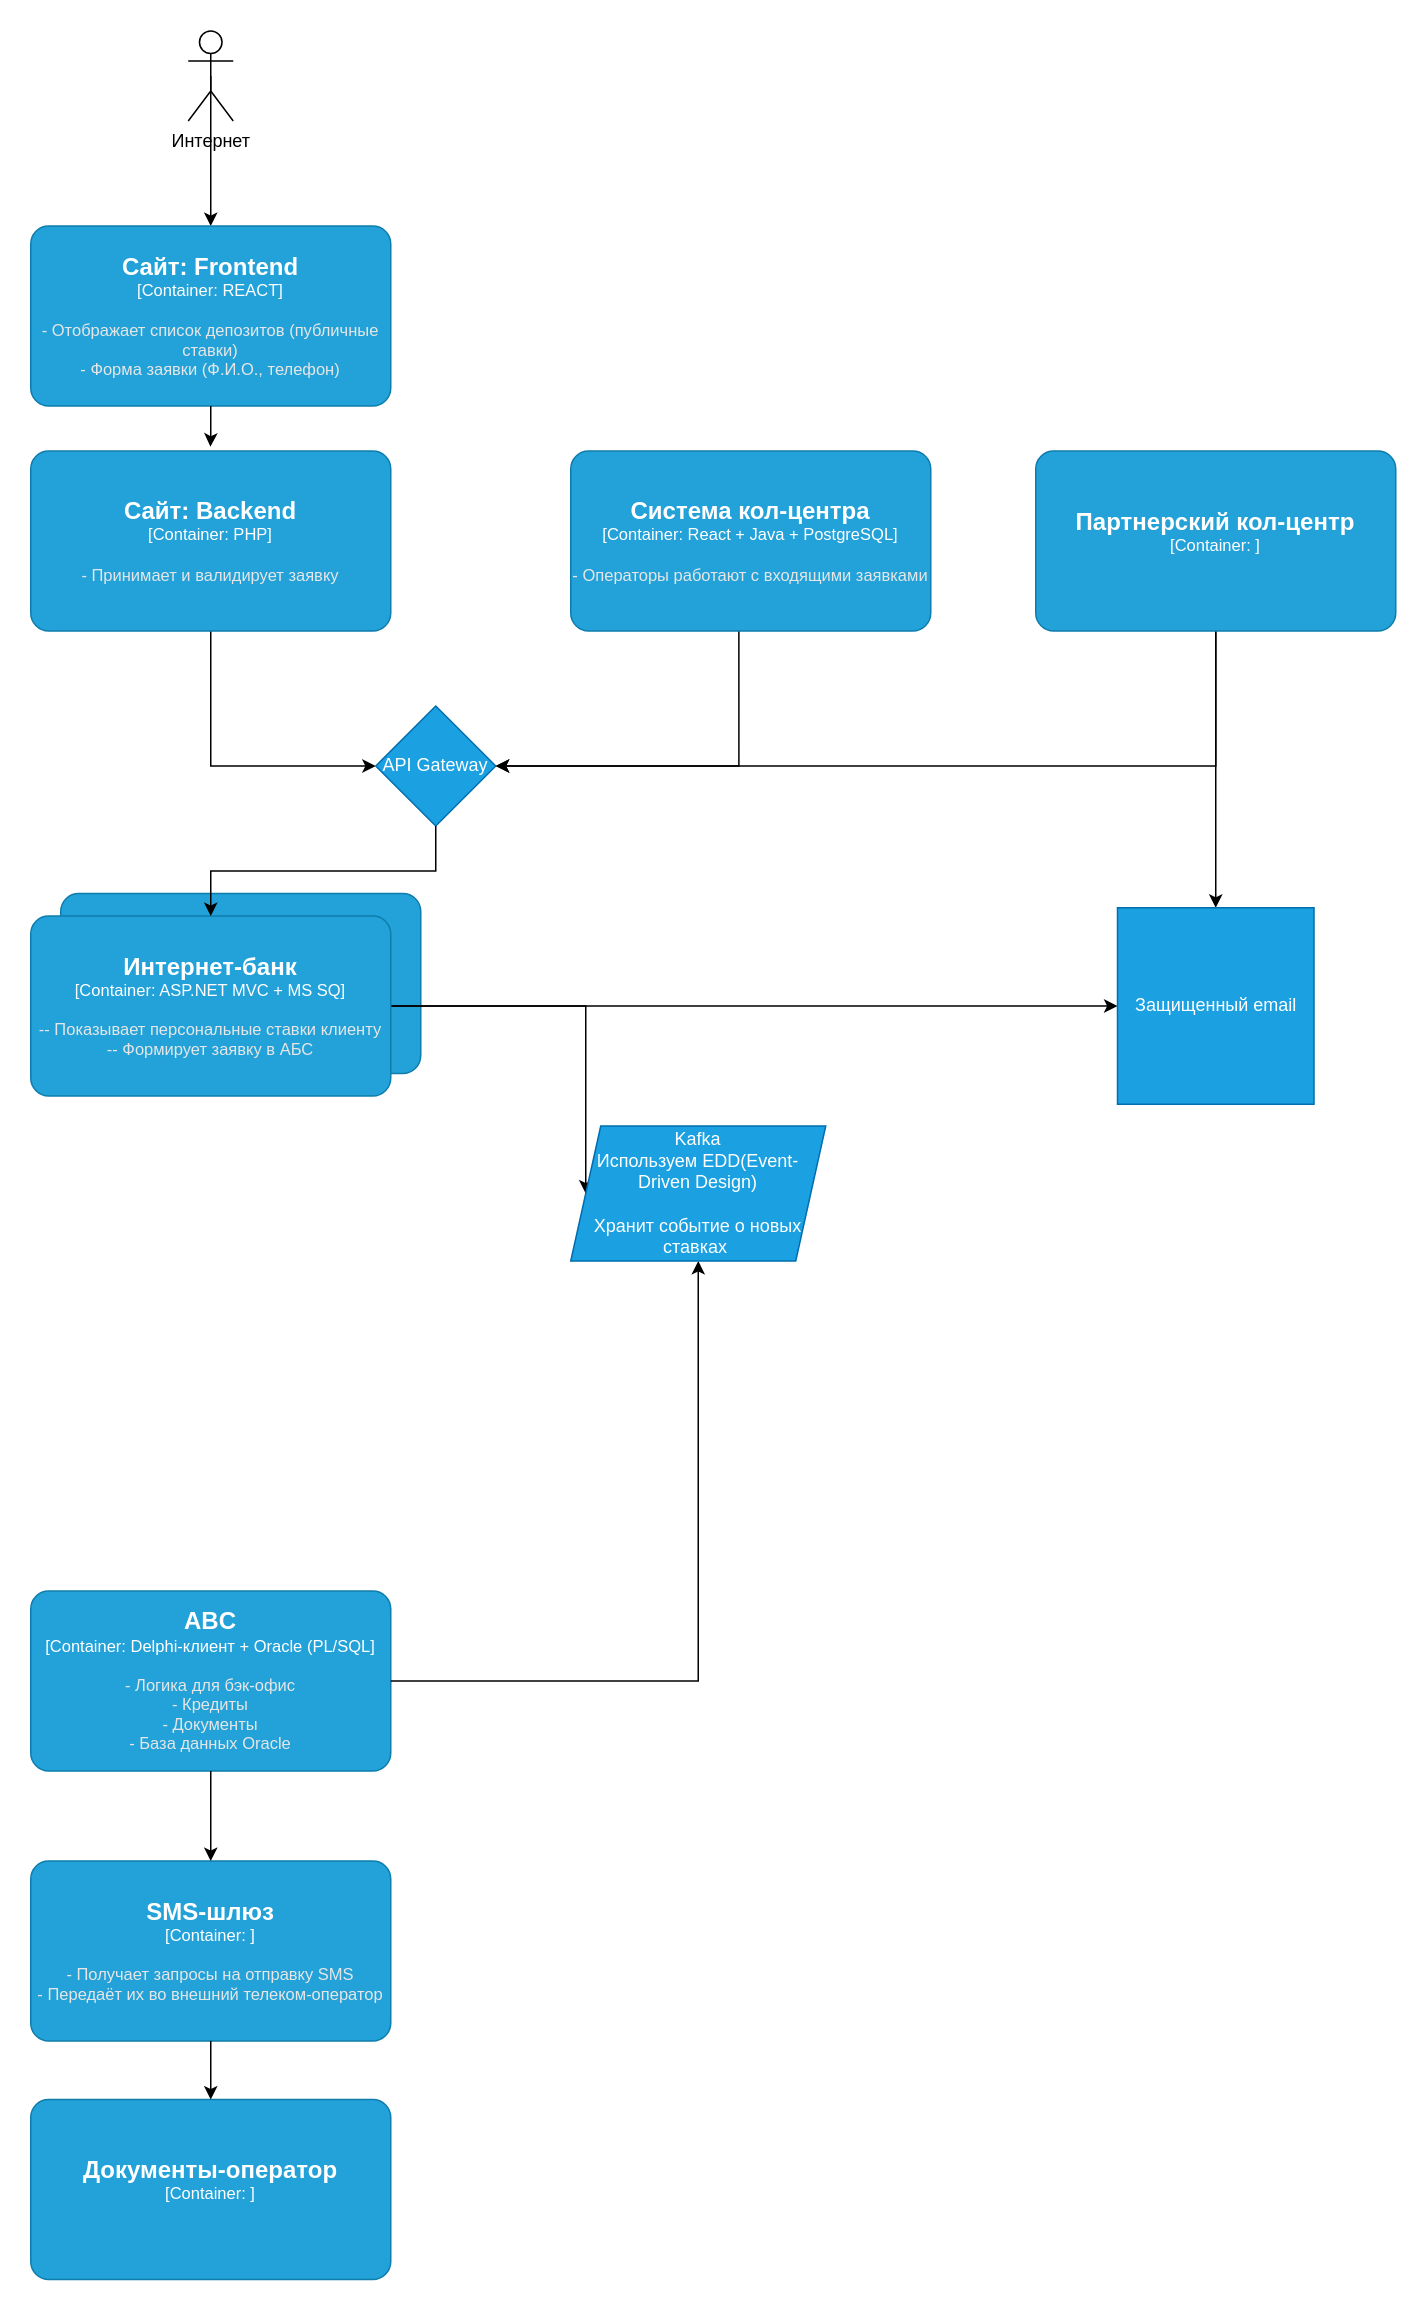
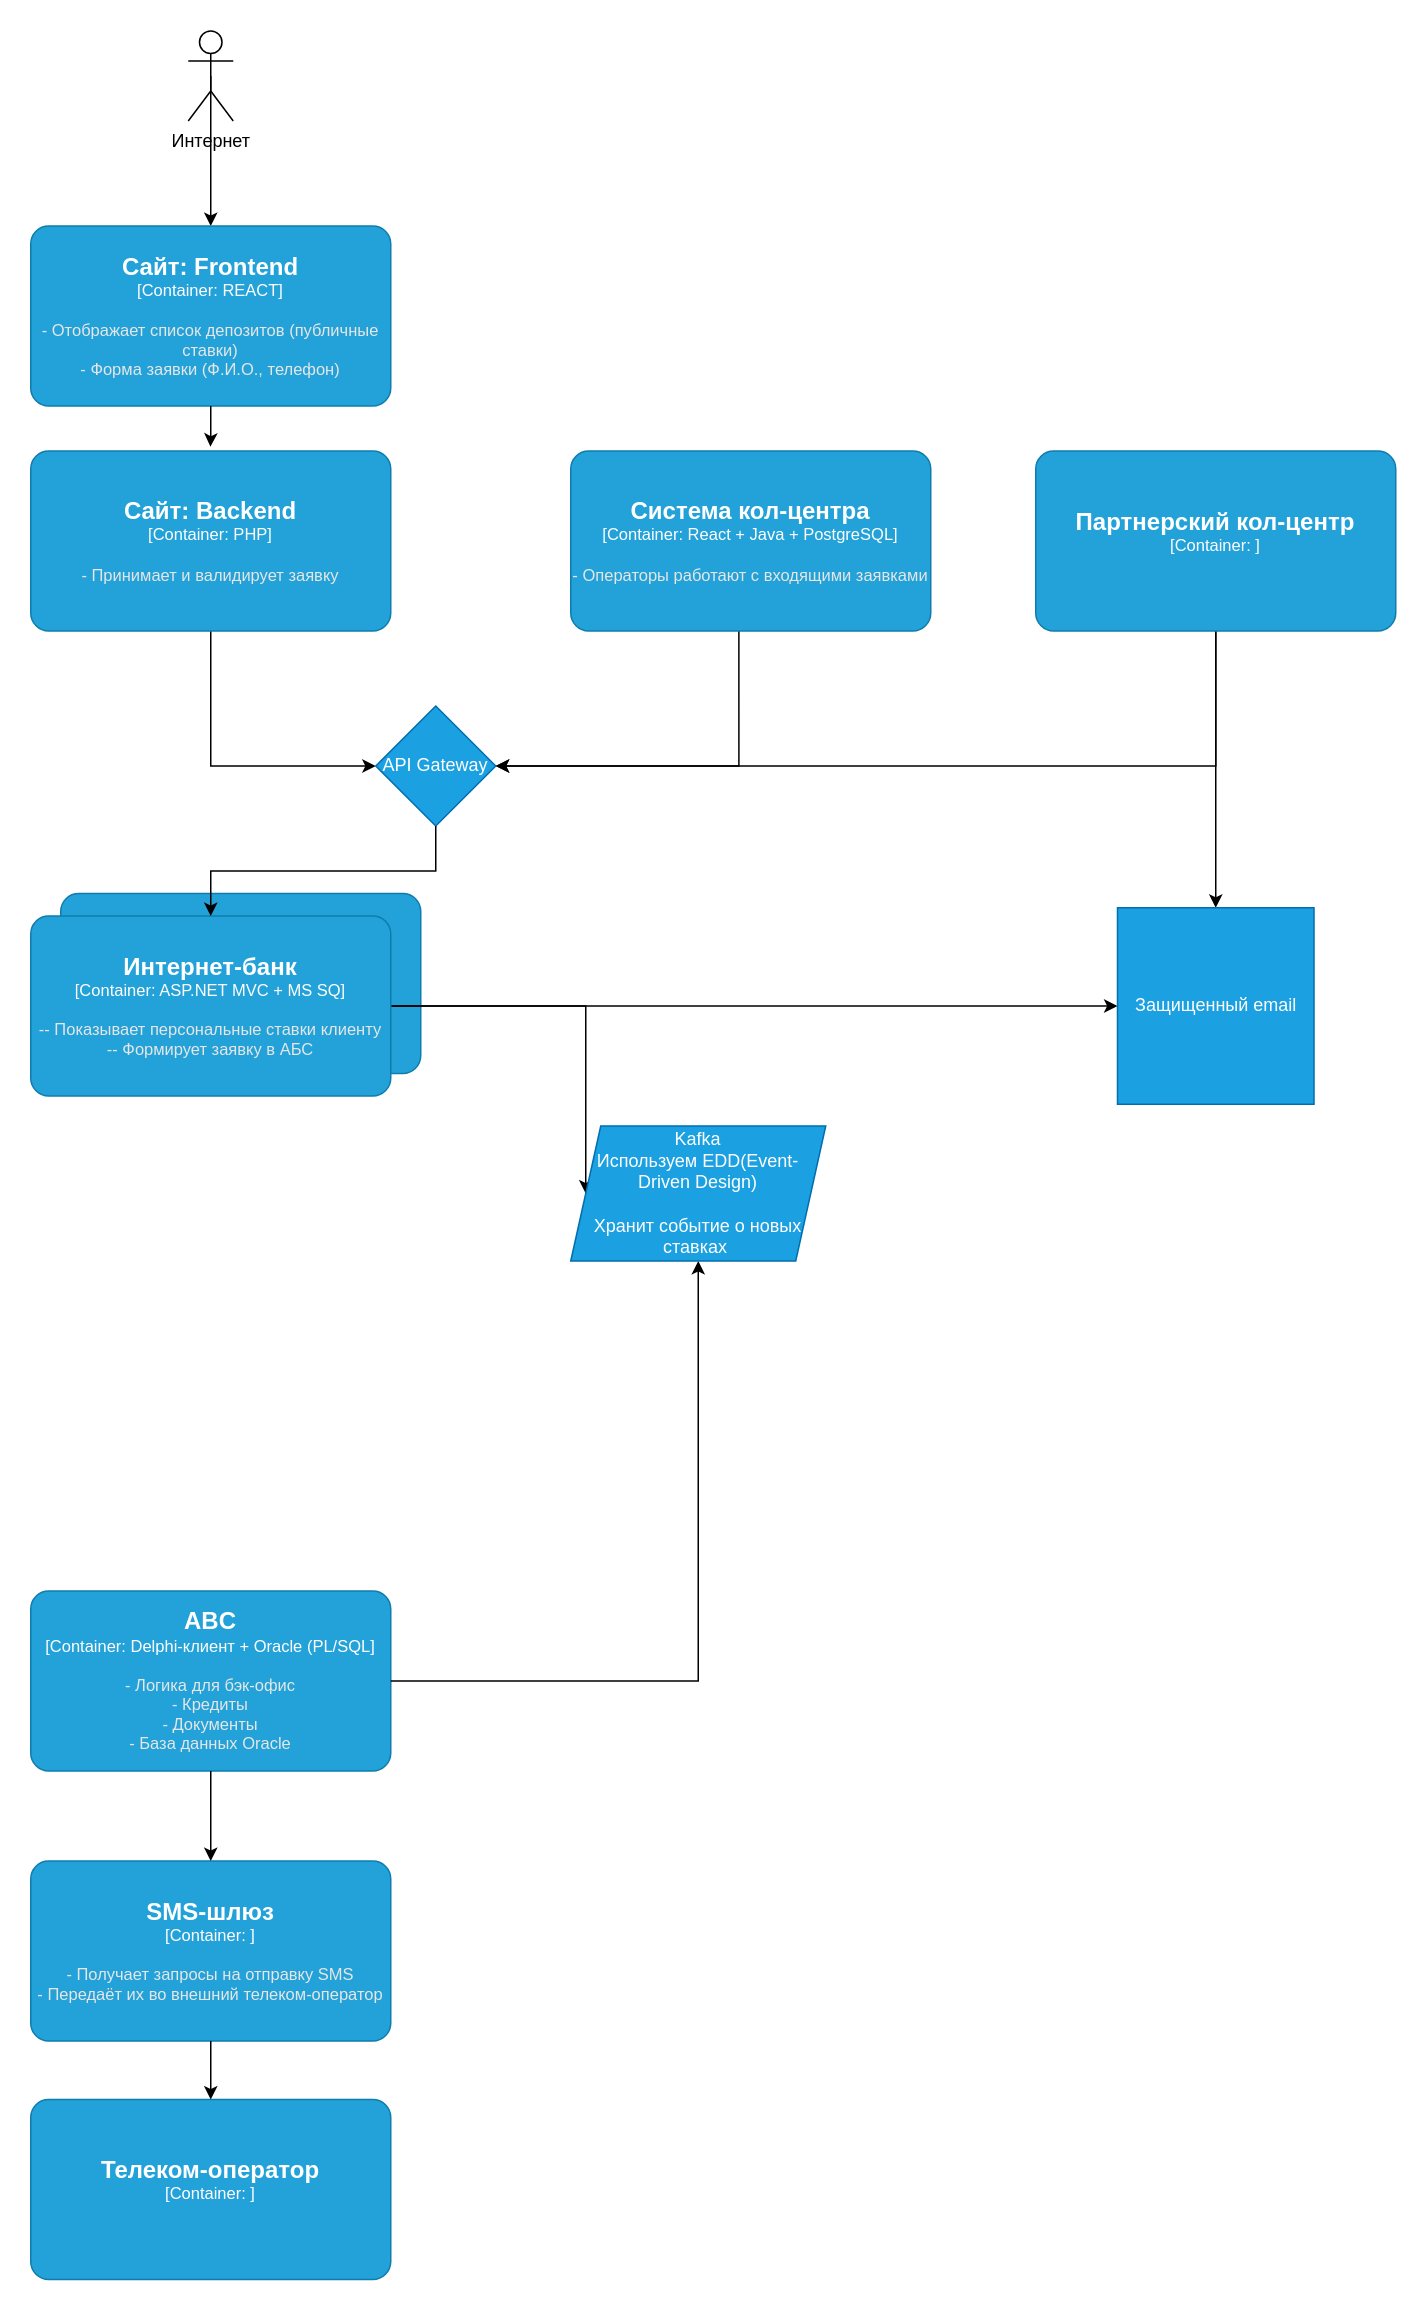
(211, 2189) -> (211, 2189)
